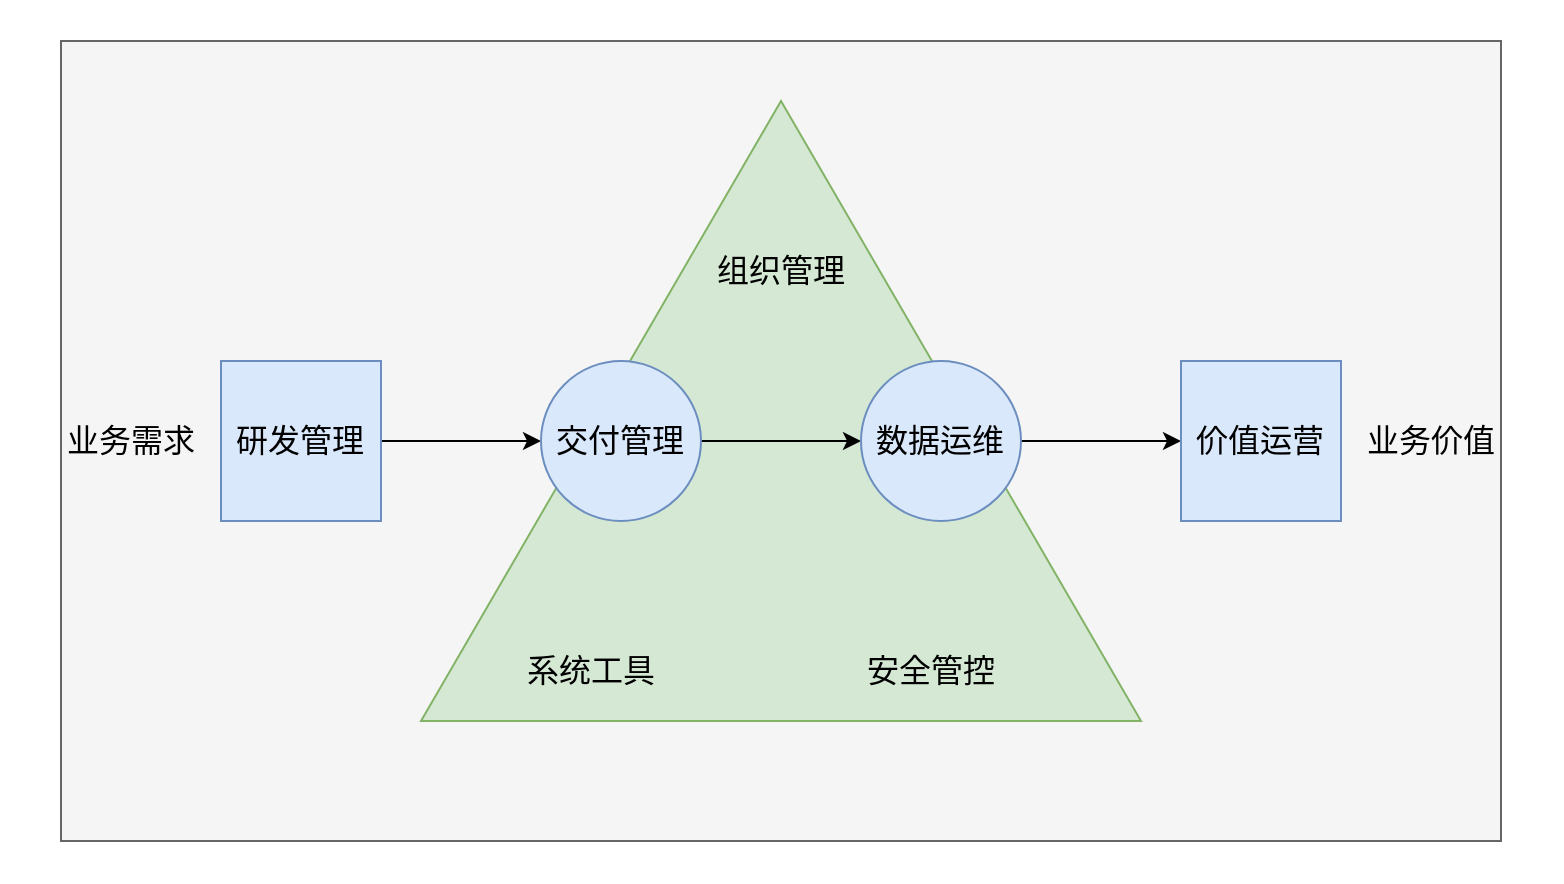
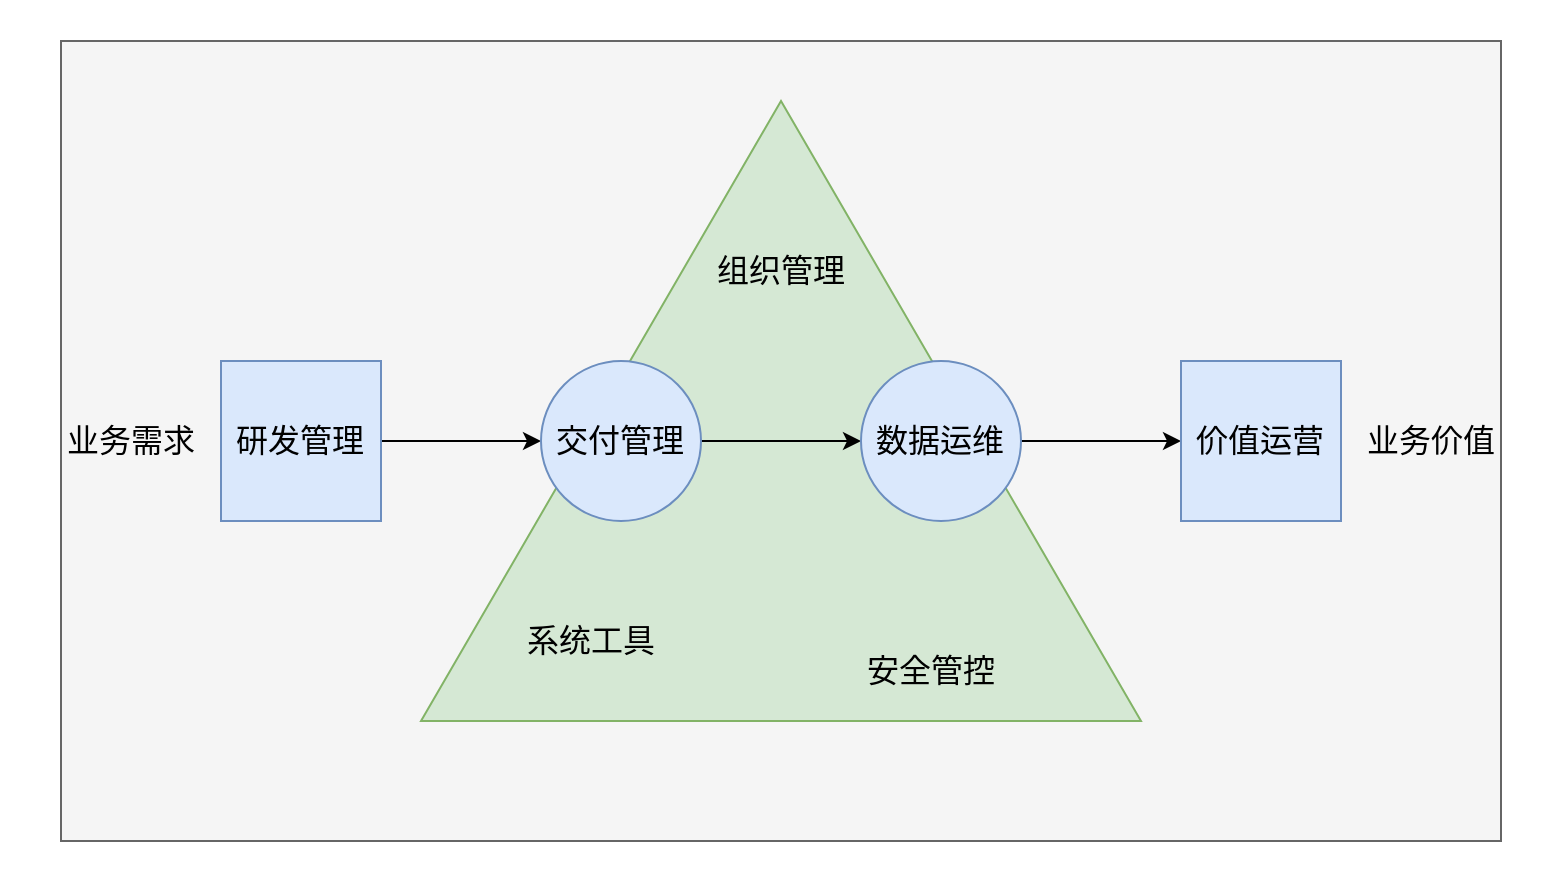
(591, 671) -> (591, 641)
